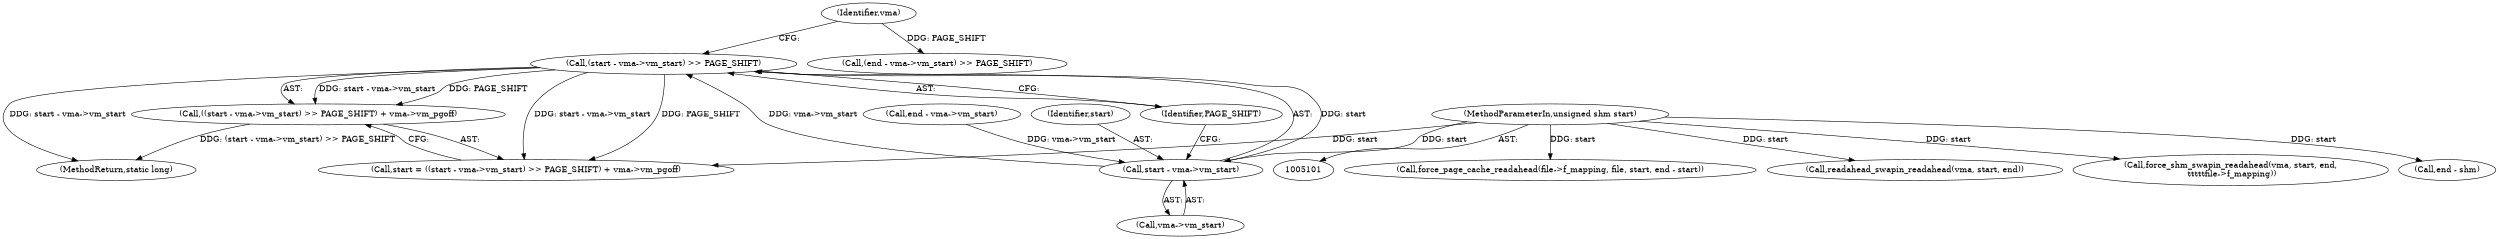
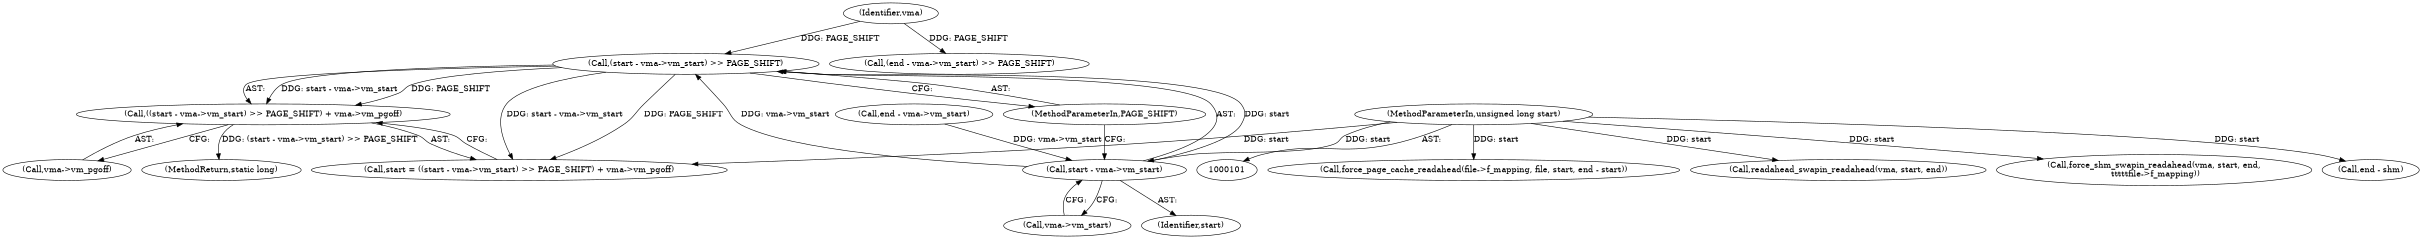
(791, 39) -> (840, 39)
(224, 80) -> none
(1211, 114) -> (1105, 114)
(1550, 114) -> (1474, 114)
(1128, 141) -> (1145, 196)
none -> (67, 170)
(1304, 170) -> (1227, 170)
(1175, 200) -> (1108, 200)
(1197, 200) -> (1078, 200)
